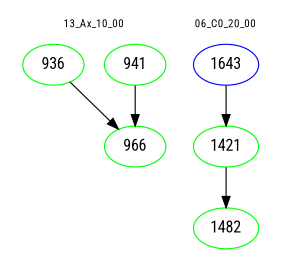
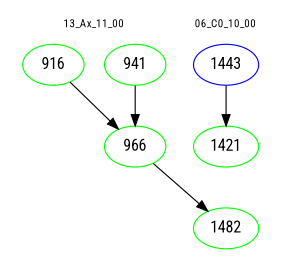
(94, 24) -> (94, 24)
(226, 24) -> (226, 24)
(53, 65) -> (53, 65)
(226, 65) -> (226, 65)
(226, 182) -> (176, 184)
